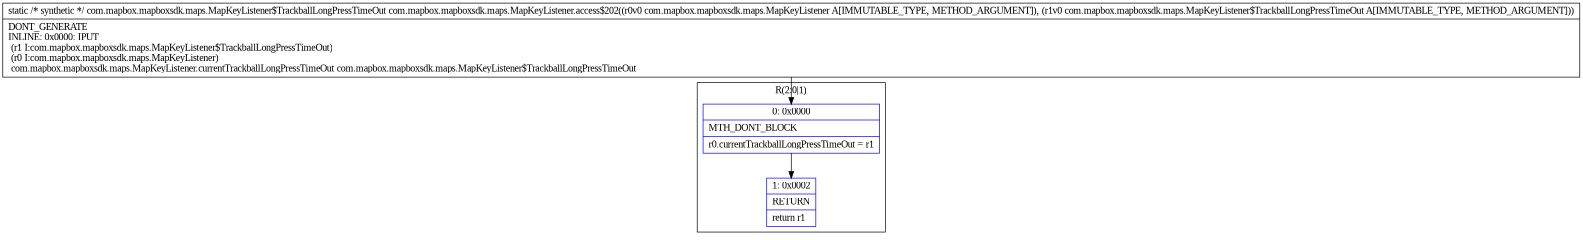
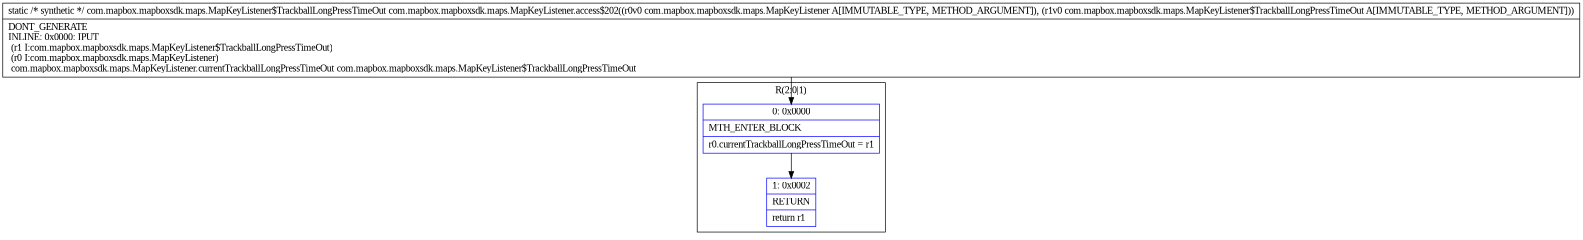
(753, 128) -> (755, 128)
